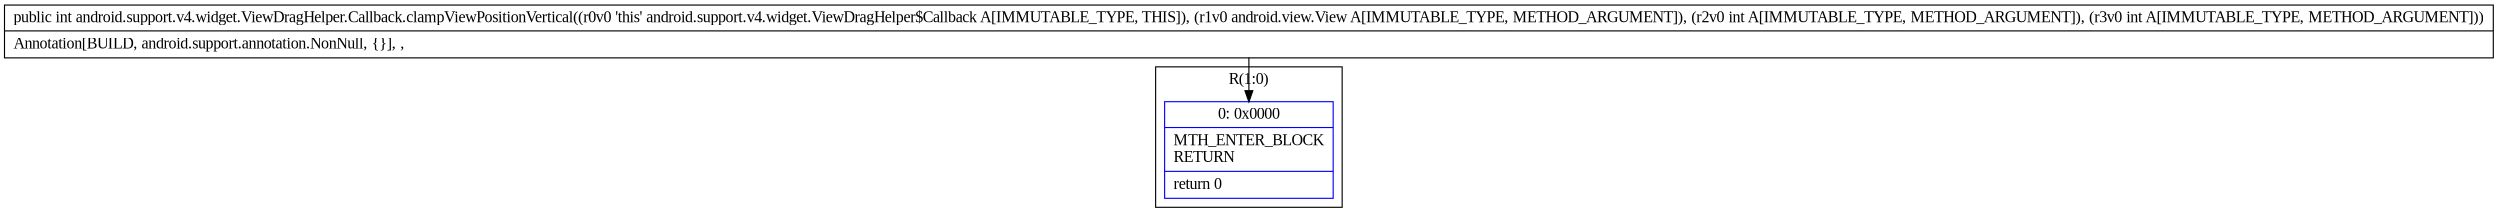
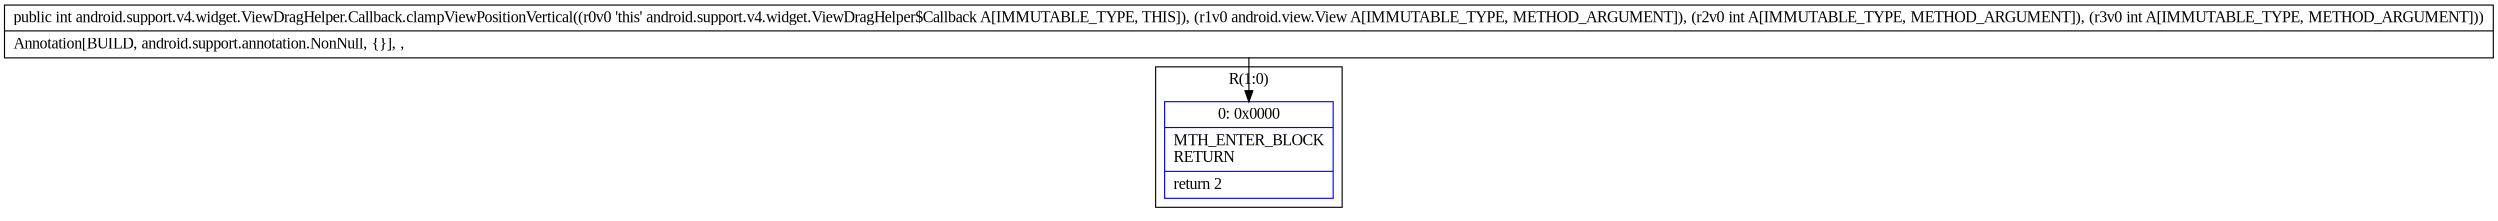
(1198, 184) -> (1198, 184)
